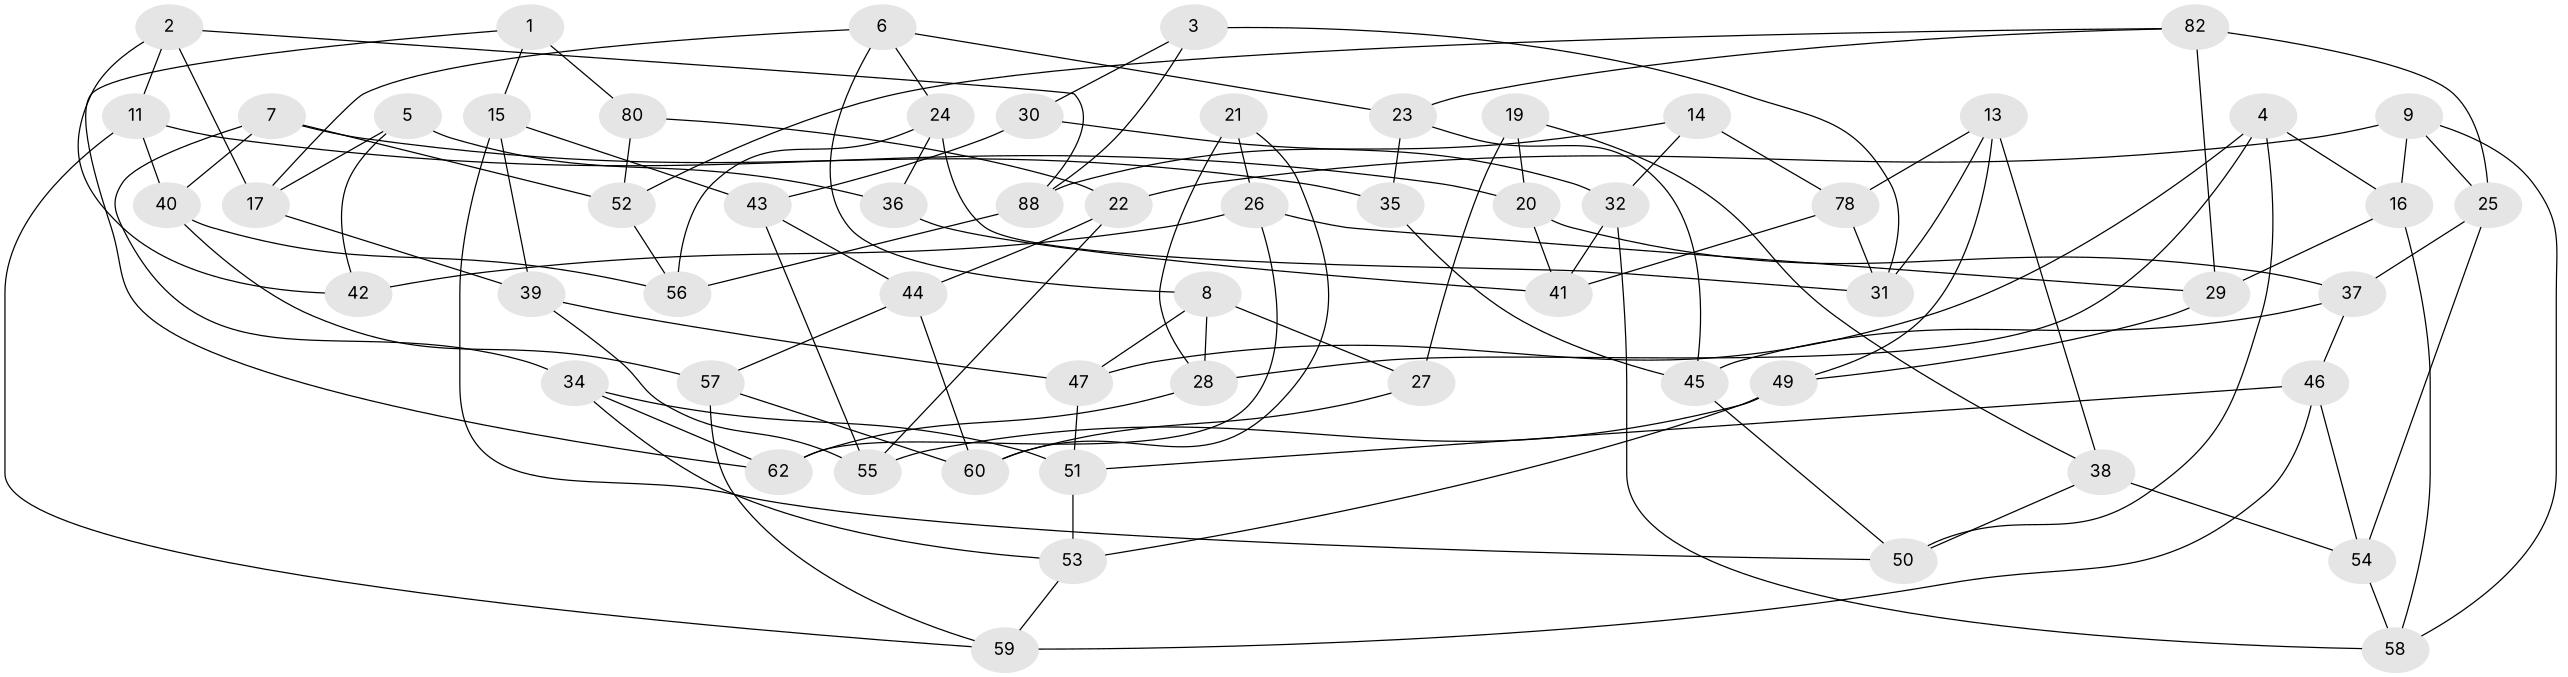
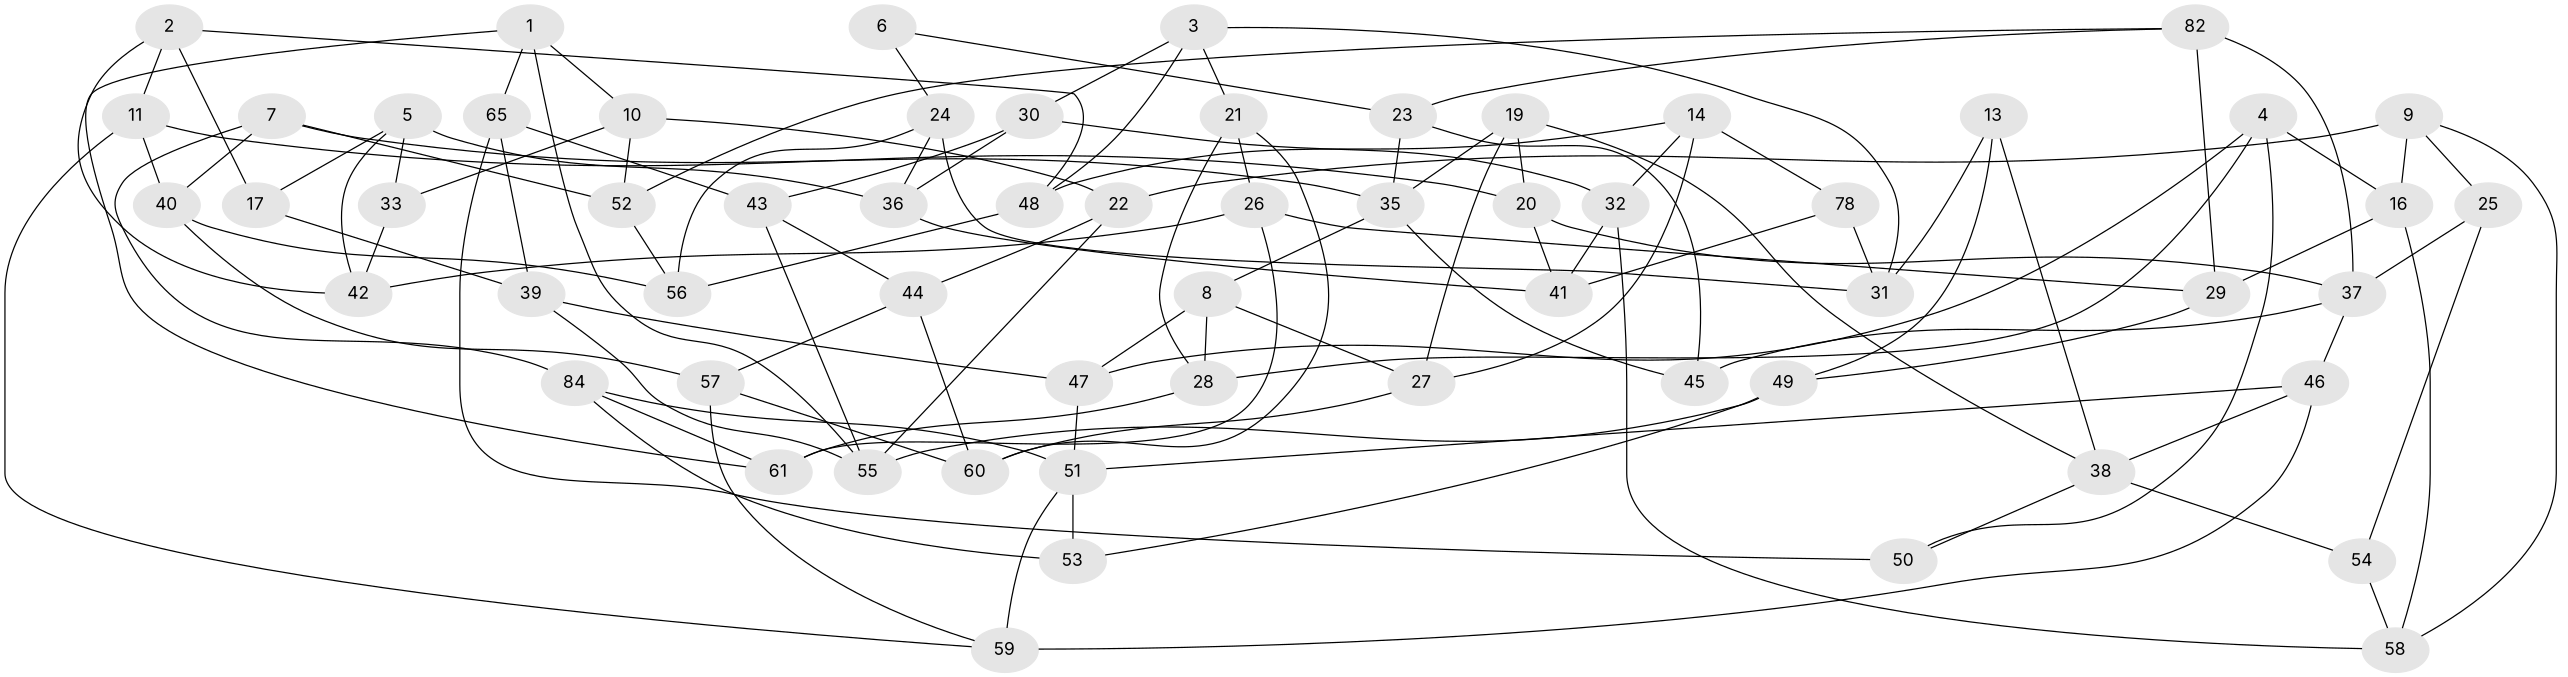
(586, 49) -> none
(2391, 65) -> (2325, 124)
none -> (1214, 72)
(497, 116) -> (497, 116)
(633, 116) -> (633, 116)
none -> (982, 148)
(1932, 153) -> none
none -> (1441, 169)
none -> (392, 205)
(1030, 205) -> (1030, 205)
(913, 260) -> (1299, 250)
none -> (614, 299)
none -> (1611, 309)
(575, 383) -> (575, 383)
(779, 472) -> (779, 472)
(1799, 472) -> none
(2339, 472) -> (2204, 429)
(1039, 606) -> (1024, 549)
